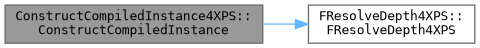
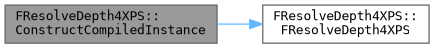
(134, 24) -> (111, 24)
